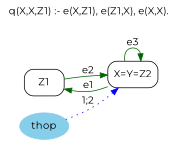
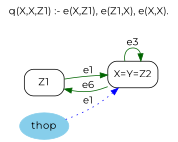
(88, 70) -> (88, 70)
(88, 85) -> (88, 85)
(88, 101) -> (88, 101)
